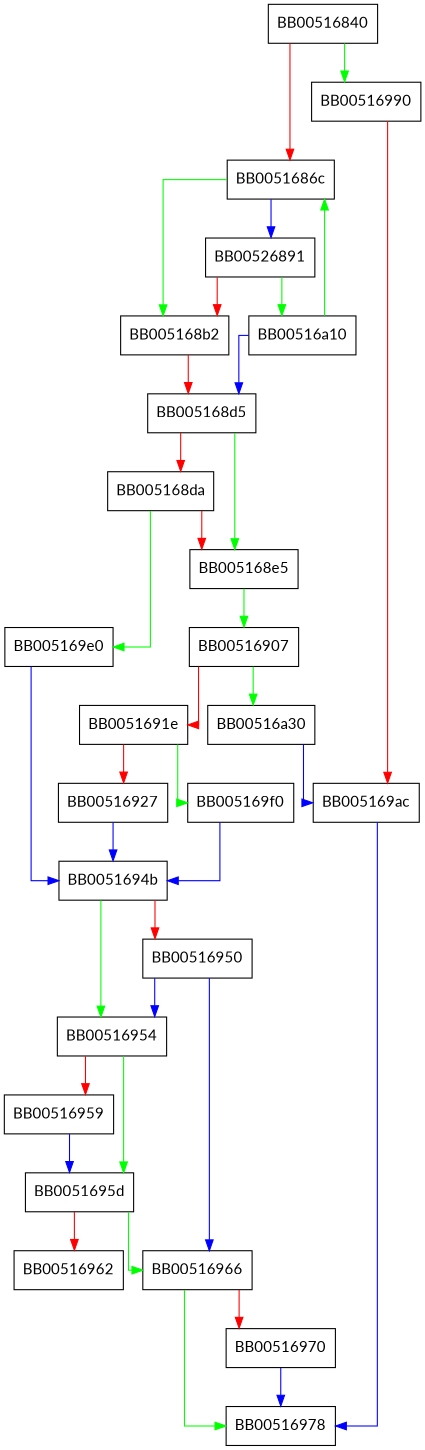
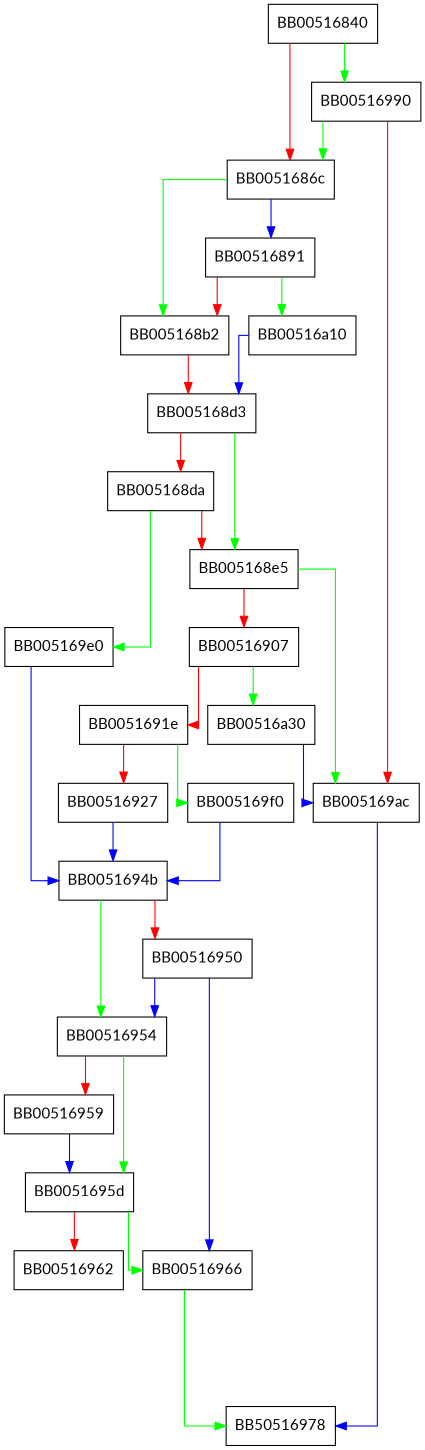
(260, 258) -> (260, 258)
(325, 263) -> (323, 135)
(202, 413) -> (202, 413)
(244, 603) -> (244, 603)
none -> (335, 652)
(281, 1348) -> none
(281, 1426) -> (281, 1426)
